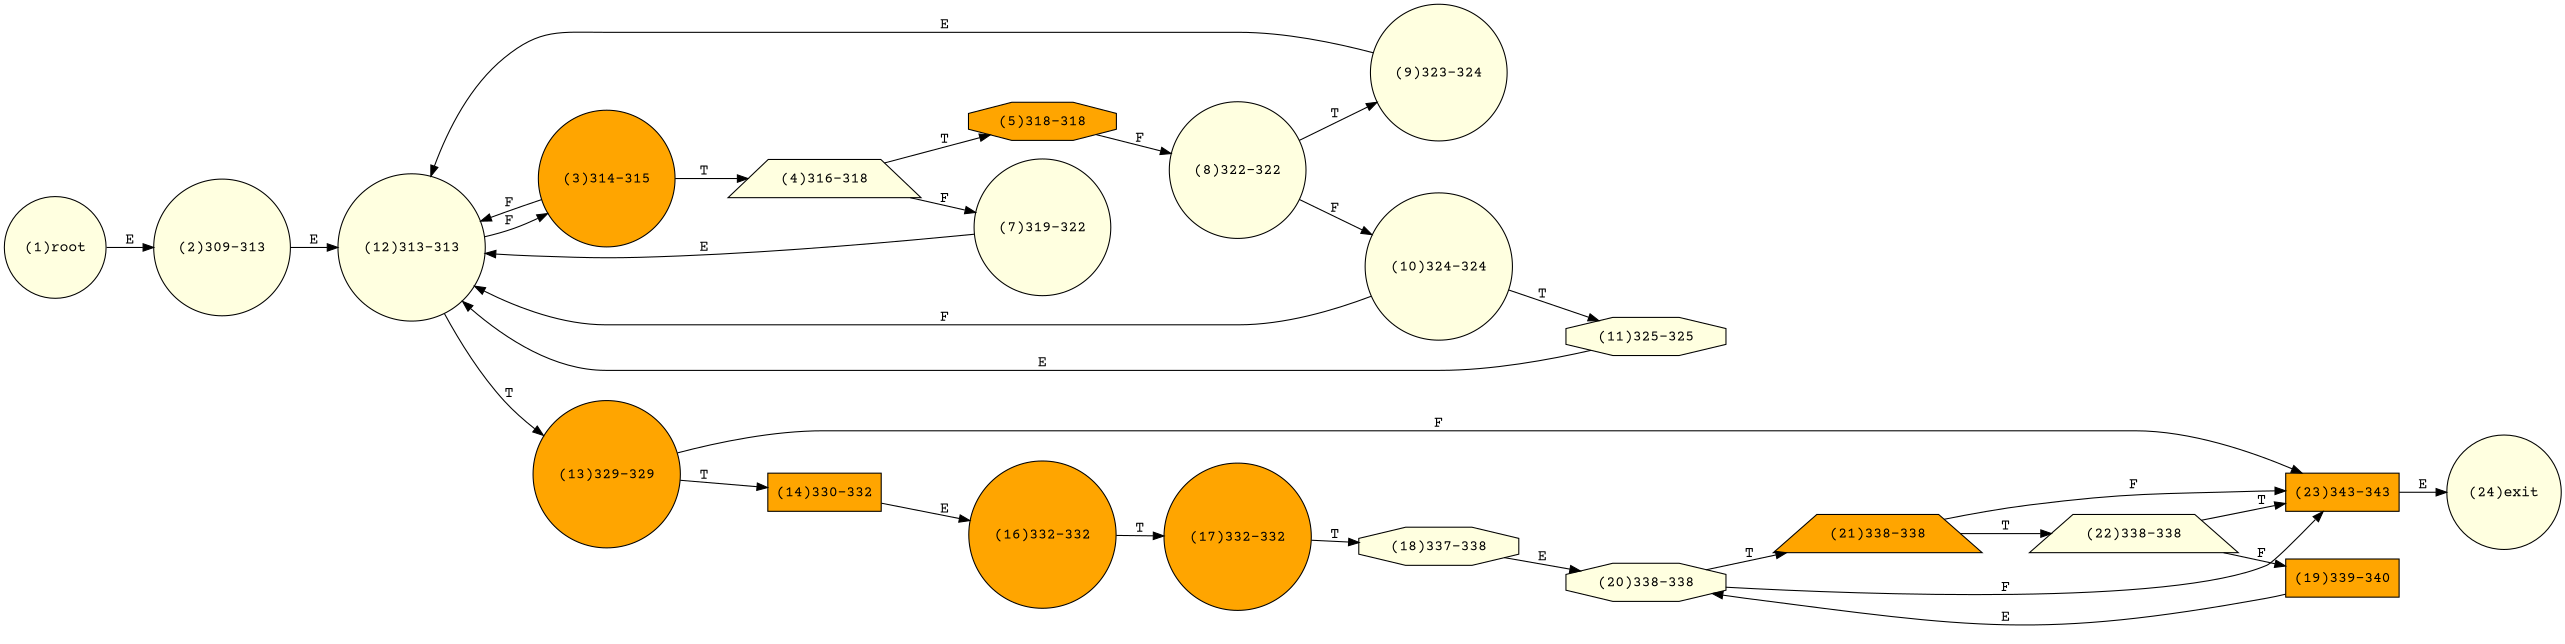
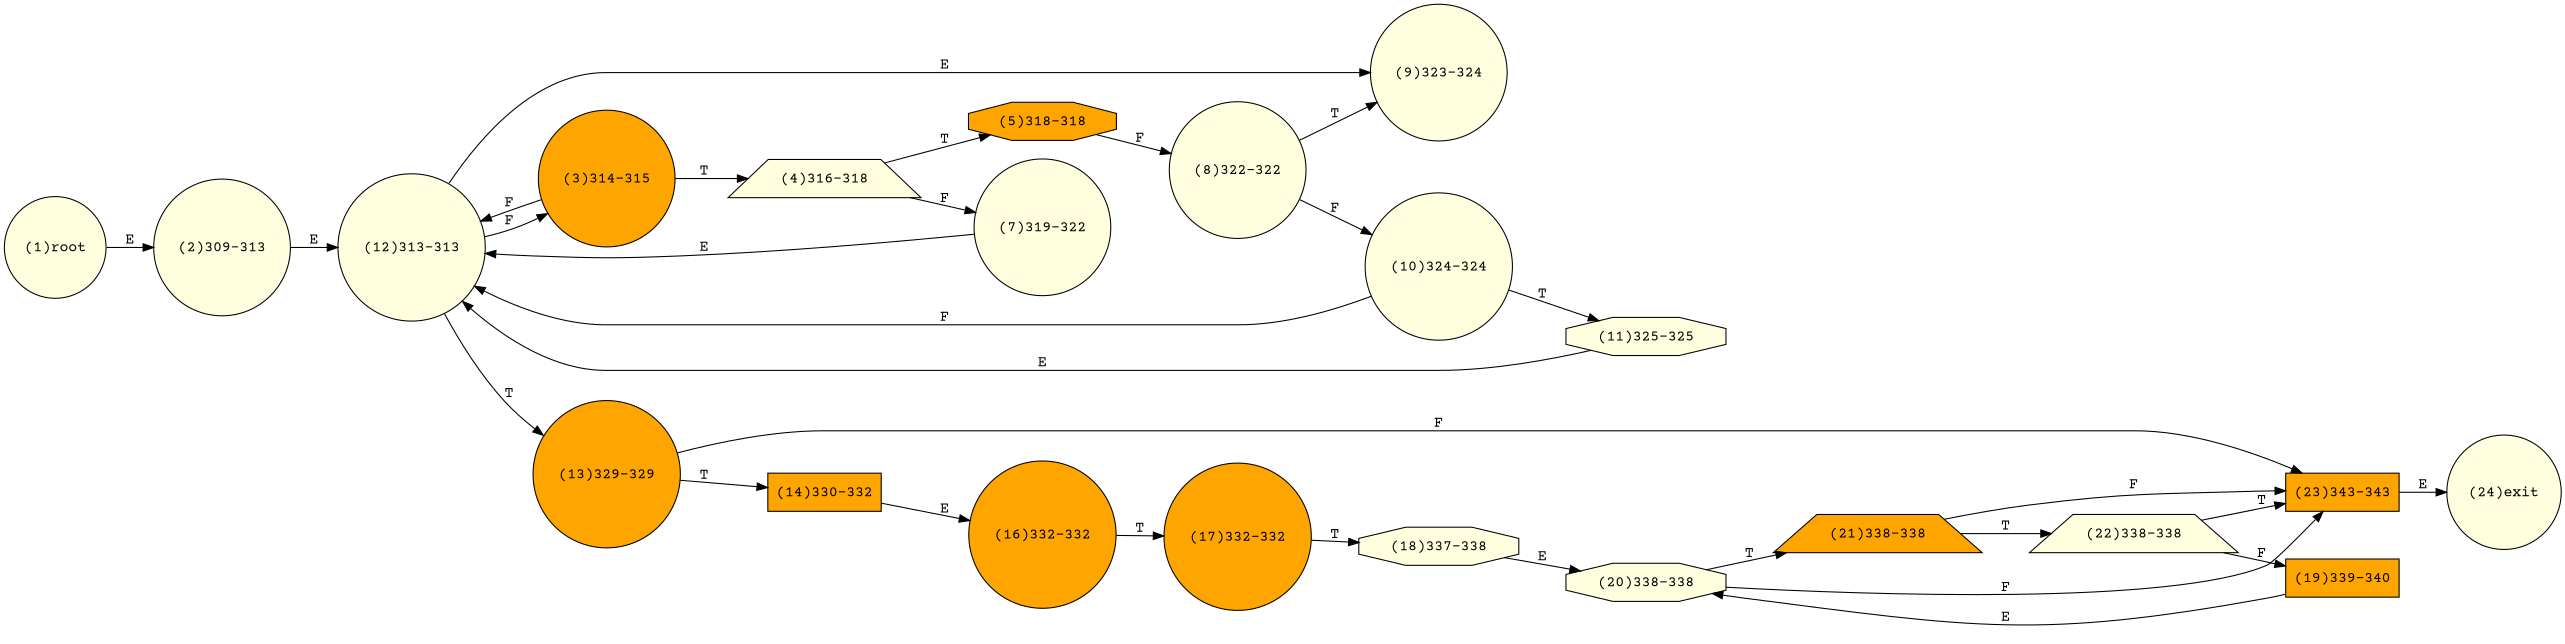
(871, 32) -> (883, 73)
